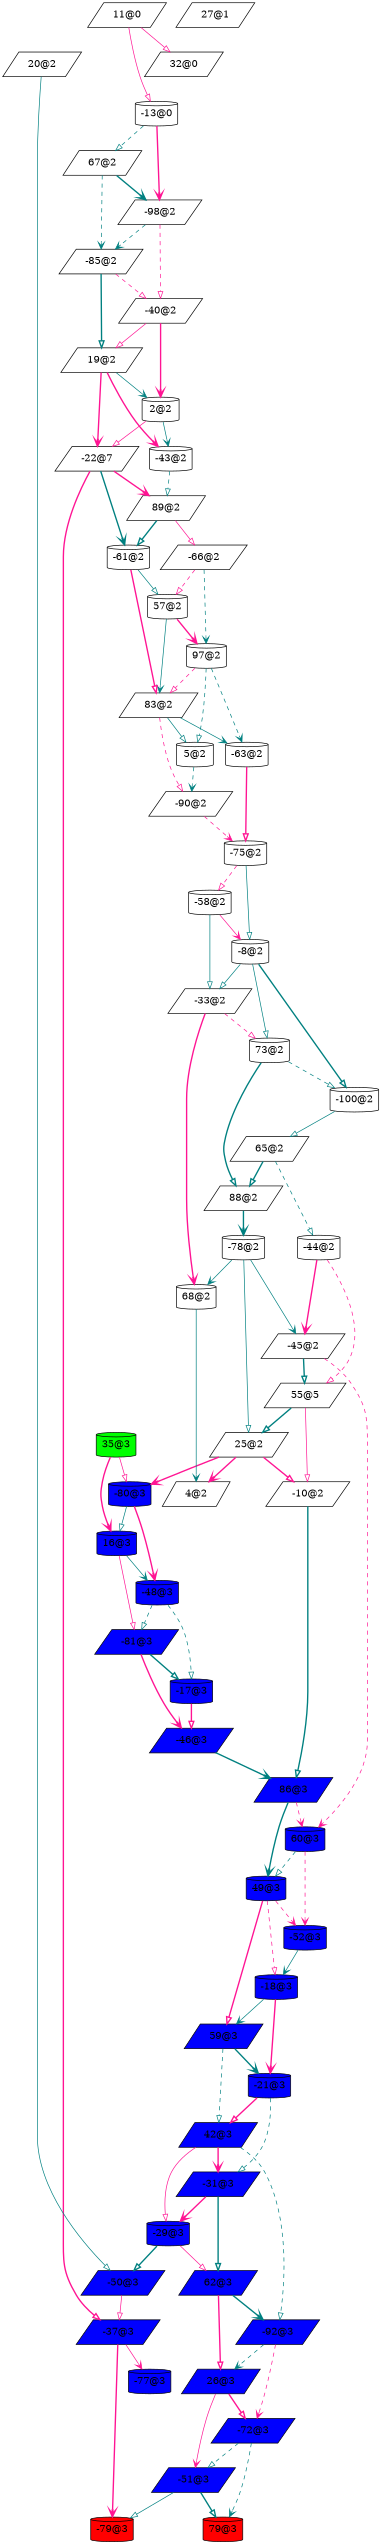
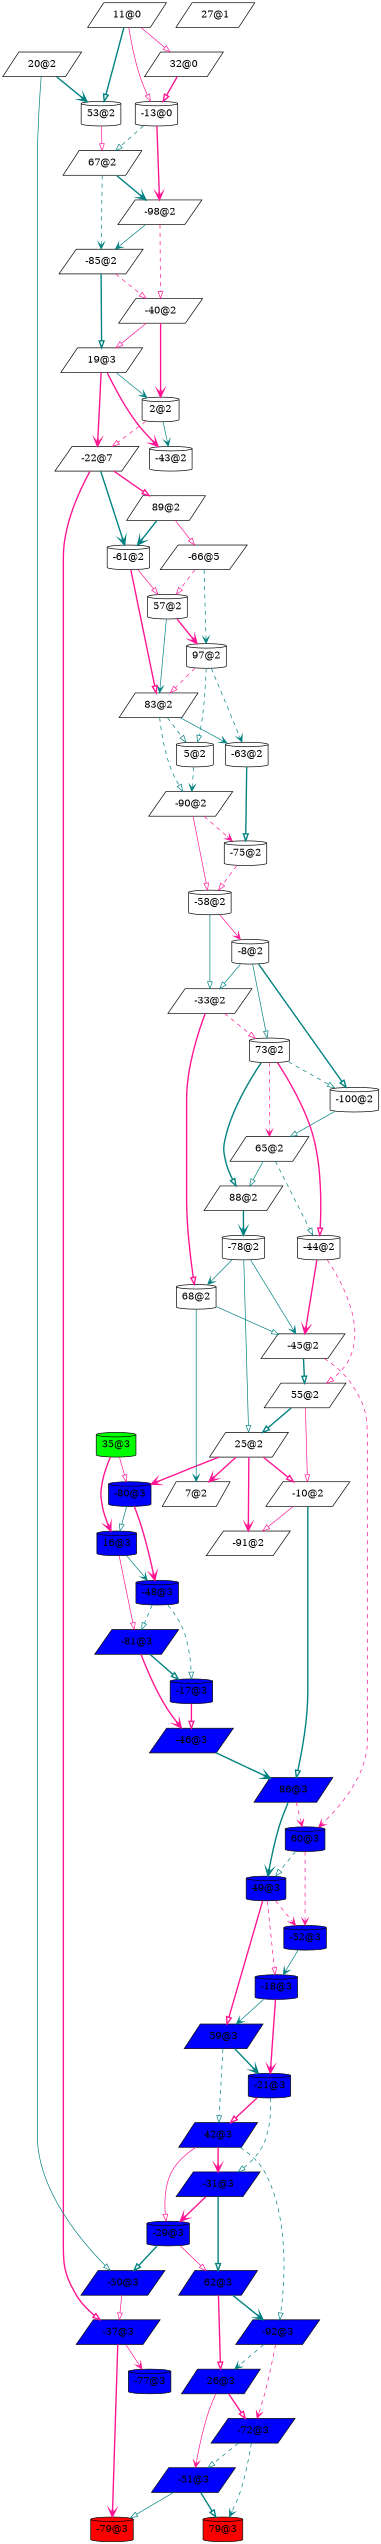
none -> (172, 86)
none -> (101, 114)
(133, 235) -> (133, 235)
(102, 360) -> (102, 360)
(132, 432) -> (132, 432)
(169, 480) -> none
(129, 481) -> (129, 481)
(149, 530) -> (149, 530)
(204, 557) -> (204, 557)
(146, 579) -> (146, 579)
(175, 727) -> (175, 727)
(166, 753) -> (166, 753)
(246, 800) -> (246, 800)
none -> (200, 850)
(248, 899) -> none
none -> (269, 1096)
none -> (314, 1141)
(187, 1144) -> (187, 1144)
(258, 1171) -> (258, 1171)
none -> (240, 1317)
(305, 1395) -> (305, 1395)
(196, 1494) -> (196, 1494)
none -> (248, 1543)
